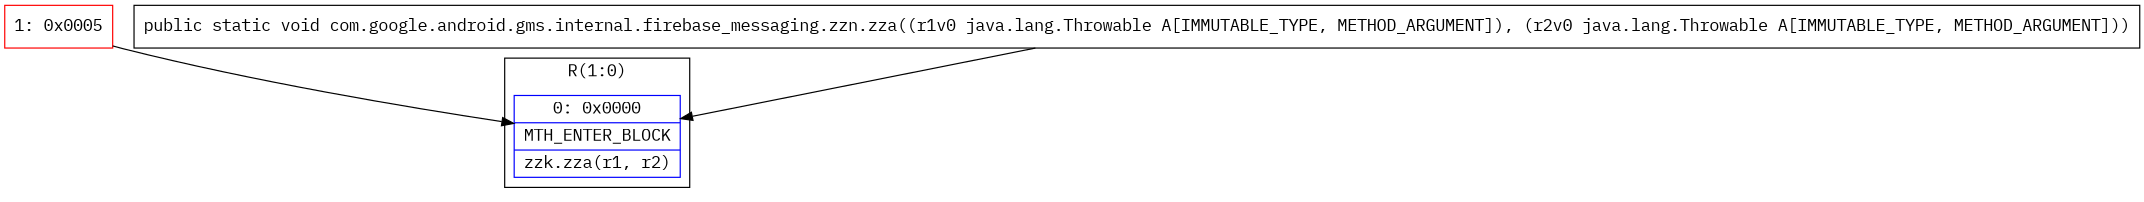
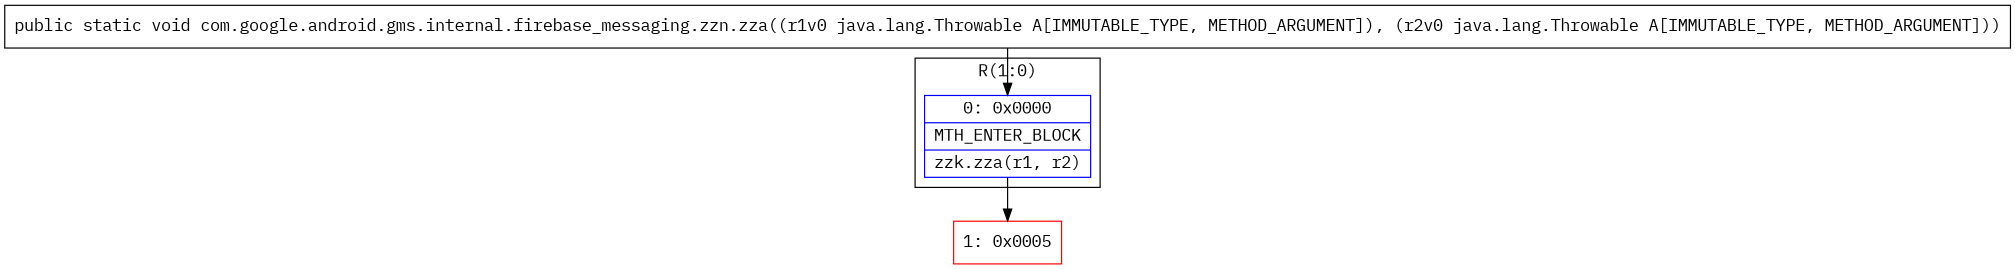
(306, 88) -> (1008, 195)
